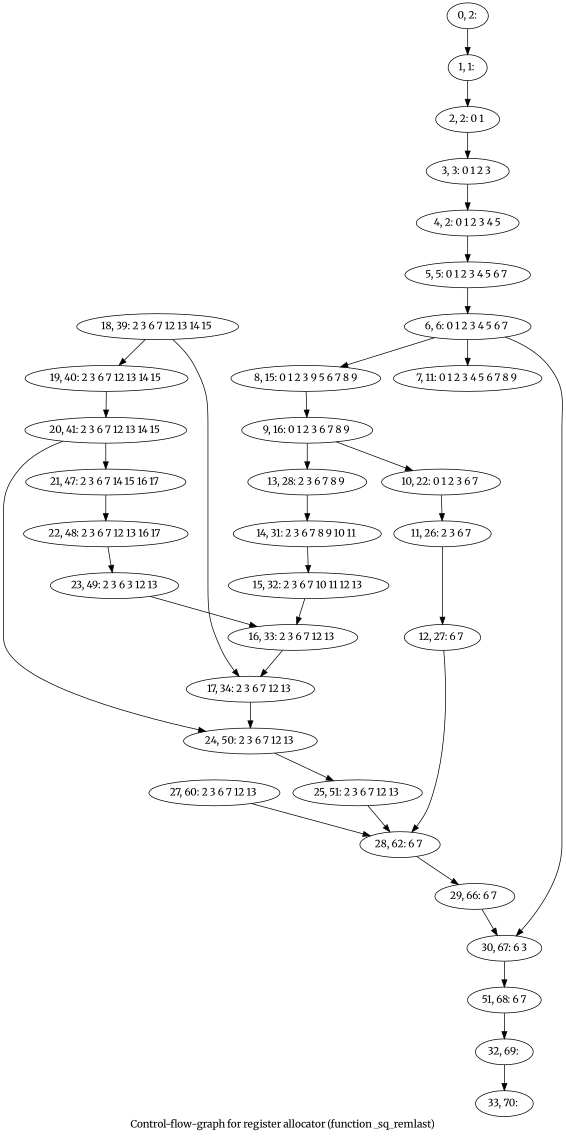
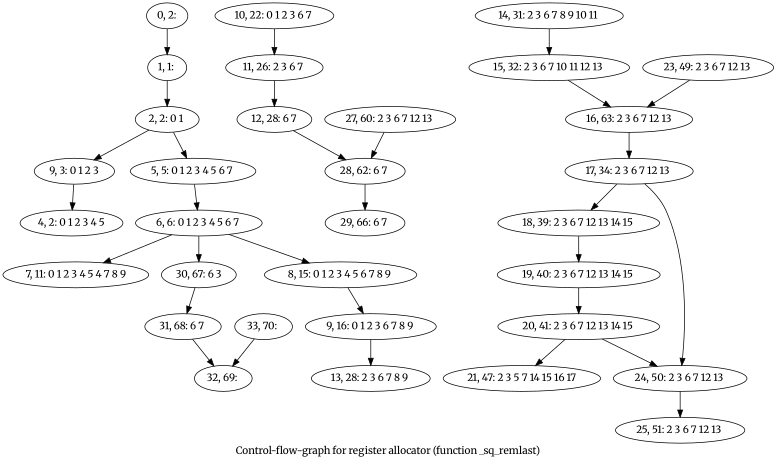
(468, 171) -> (74, 171)
(468, 245) -> (178, 142)
(306, 378) -> (341, 275)
(468, 378) -> (76, 275)
(371, 455) -> none
(106, 482) -> (522, 378)
(208, 503) -> (607, 194)
(307, 504) -> none
(106, 534) -> none
(114, 586) -> (708, 68)
(293, 637) -> (629, 119)
(442, 637) -> (274, 119)
(376, 816) -> none
(488, 919) -> none
(504, 1000) -> (183, 327)
(504, 1074) -> (246, 350)
